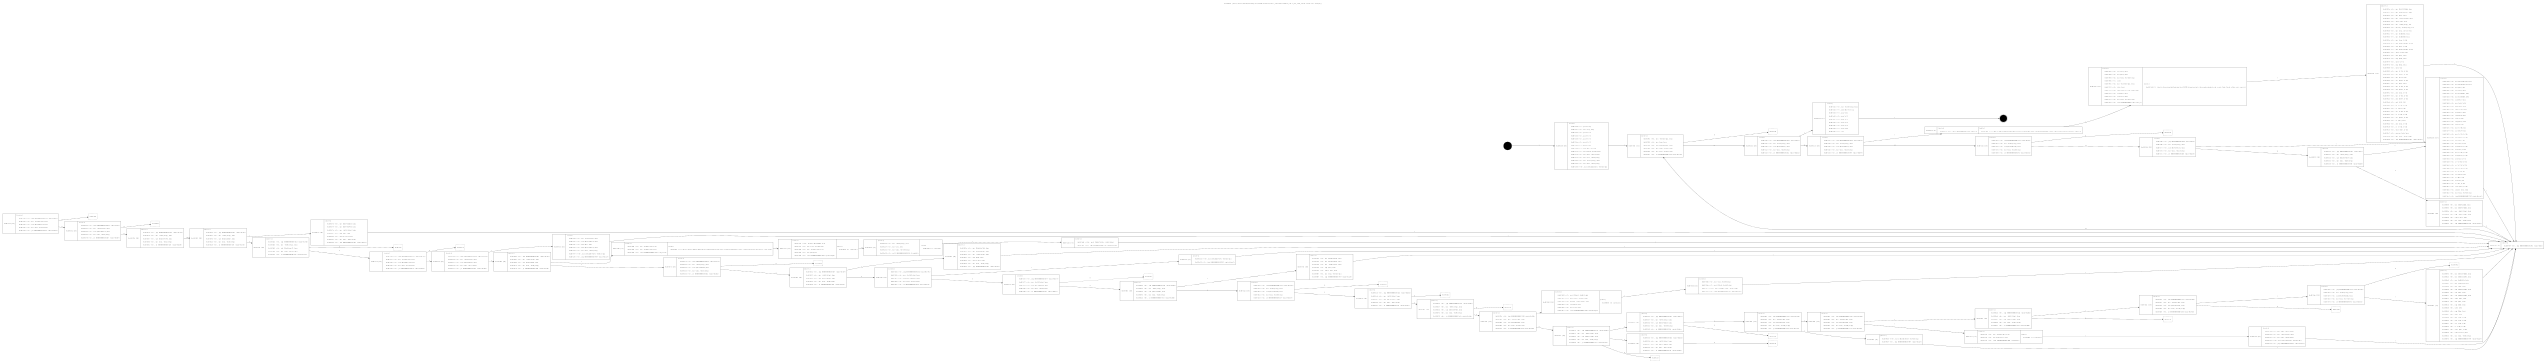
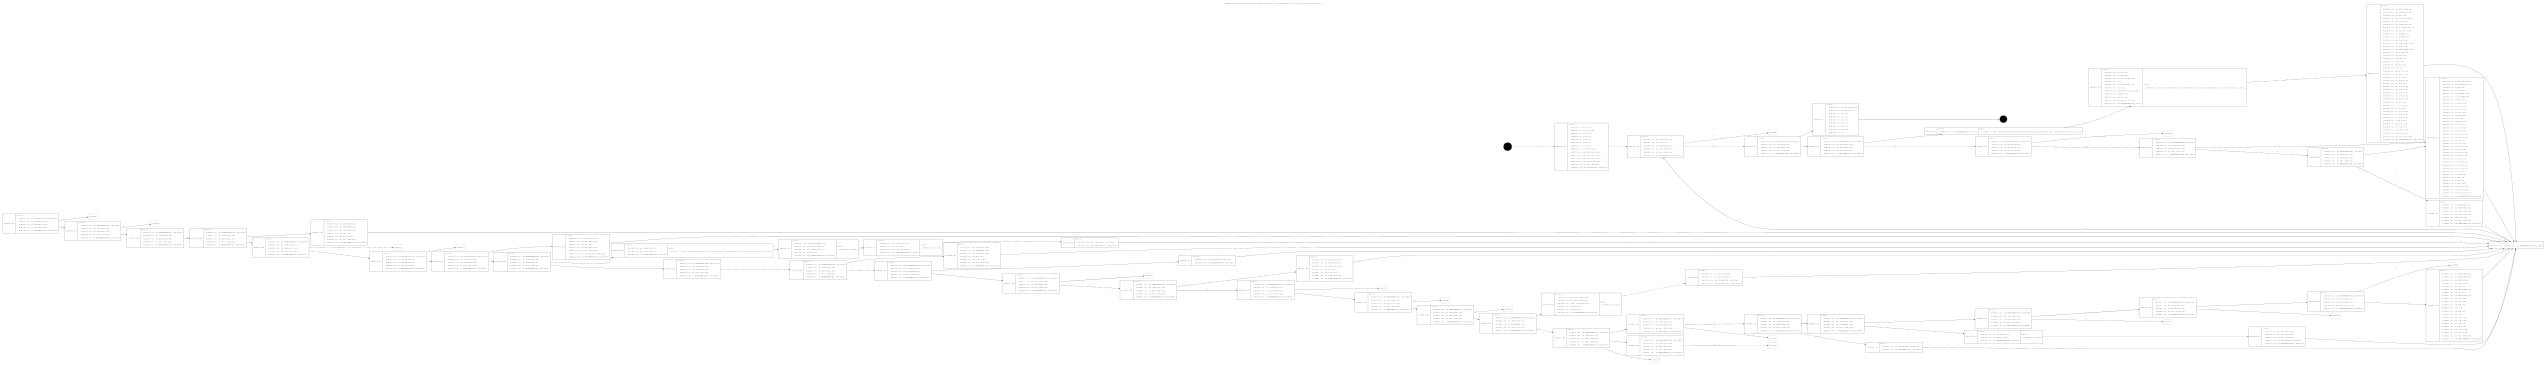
(818, 263) -> none
